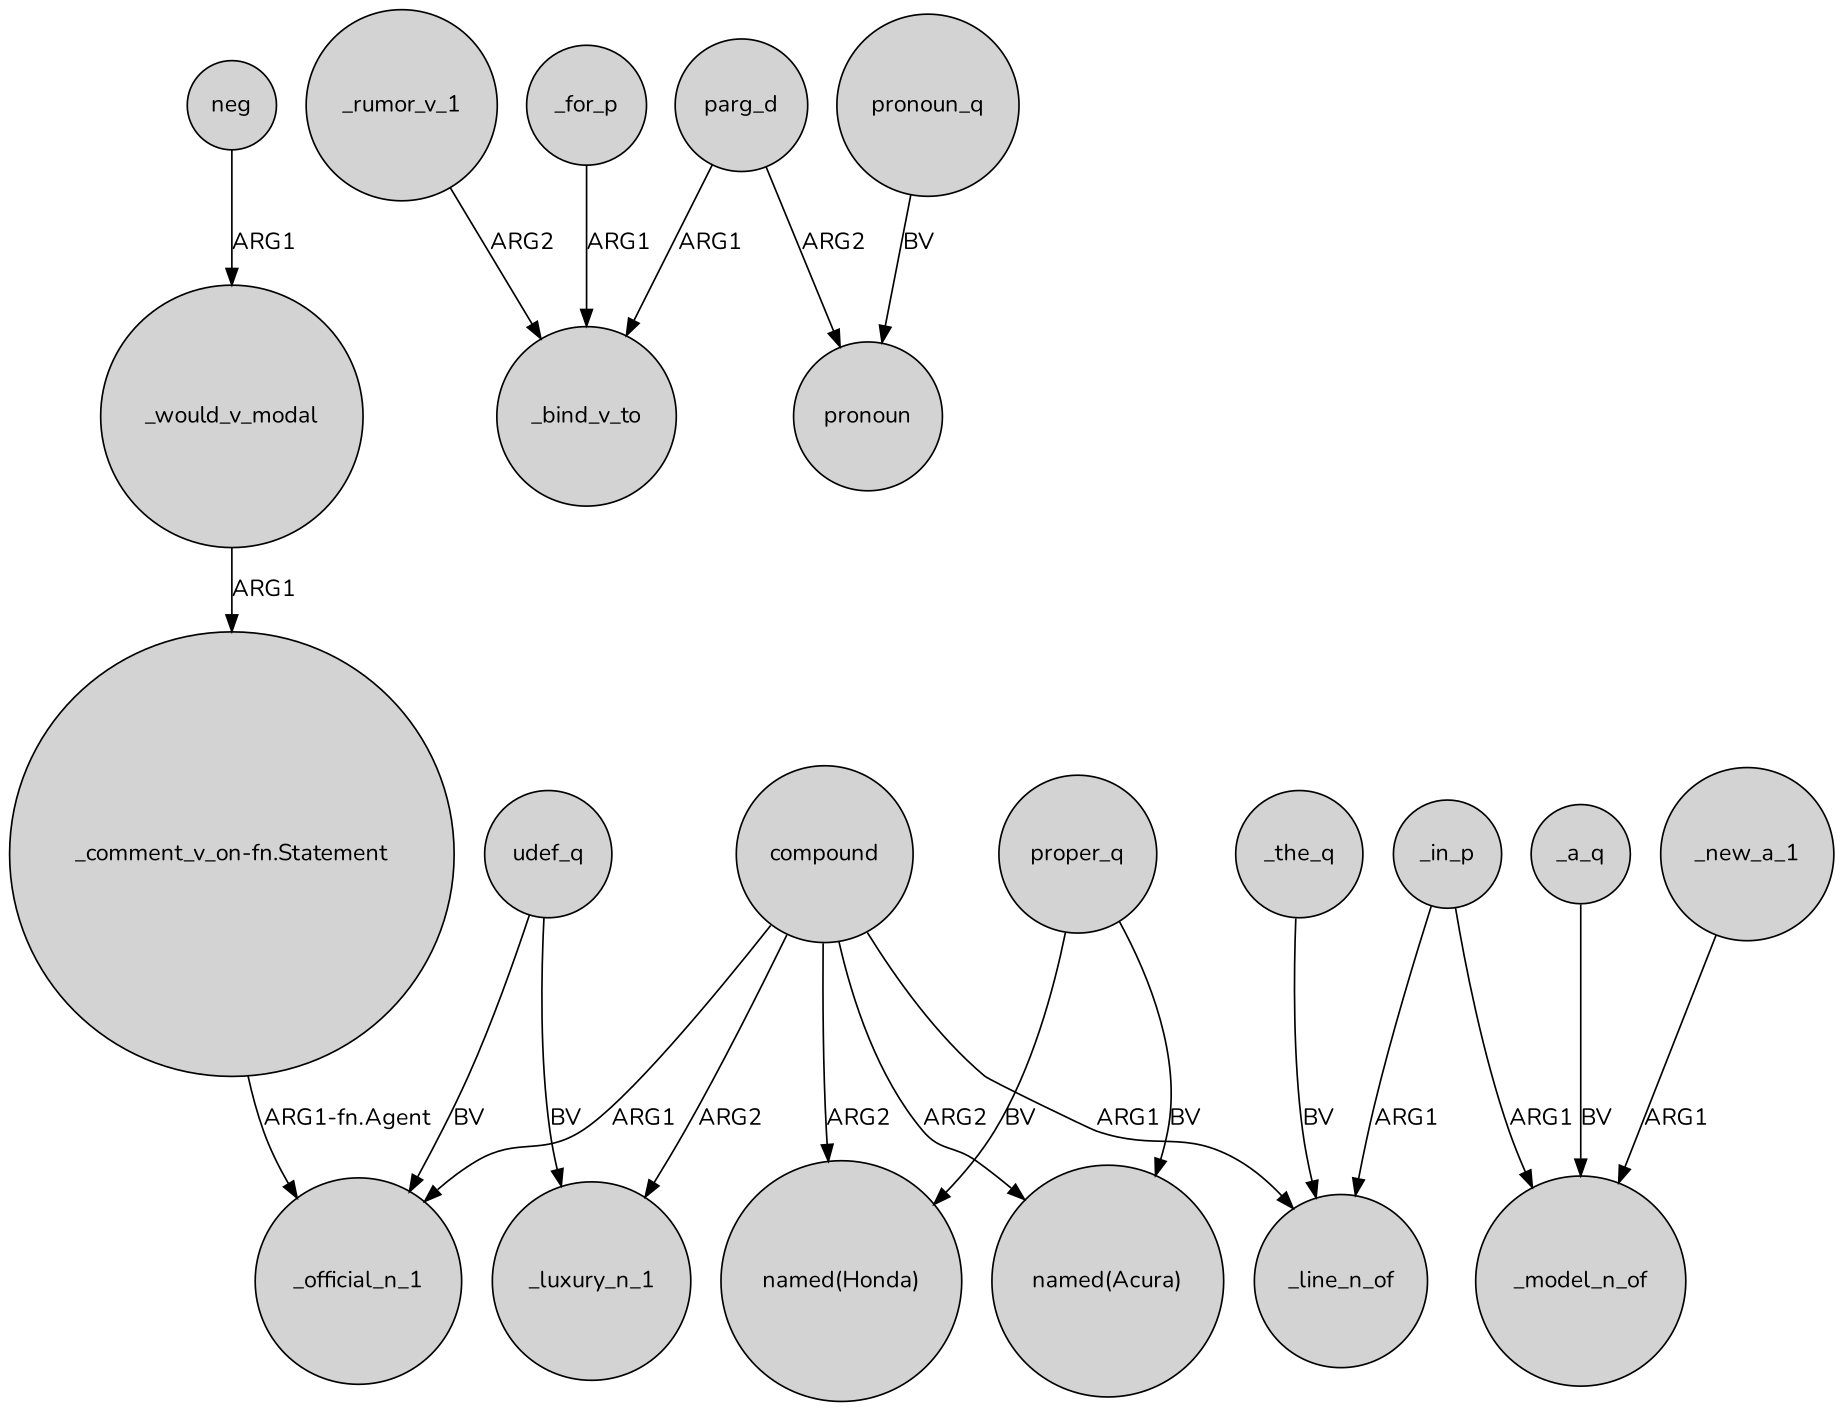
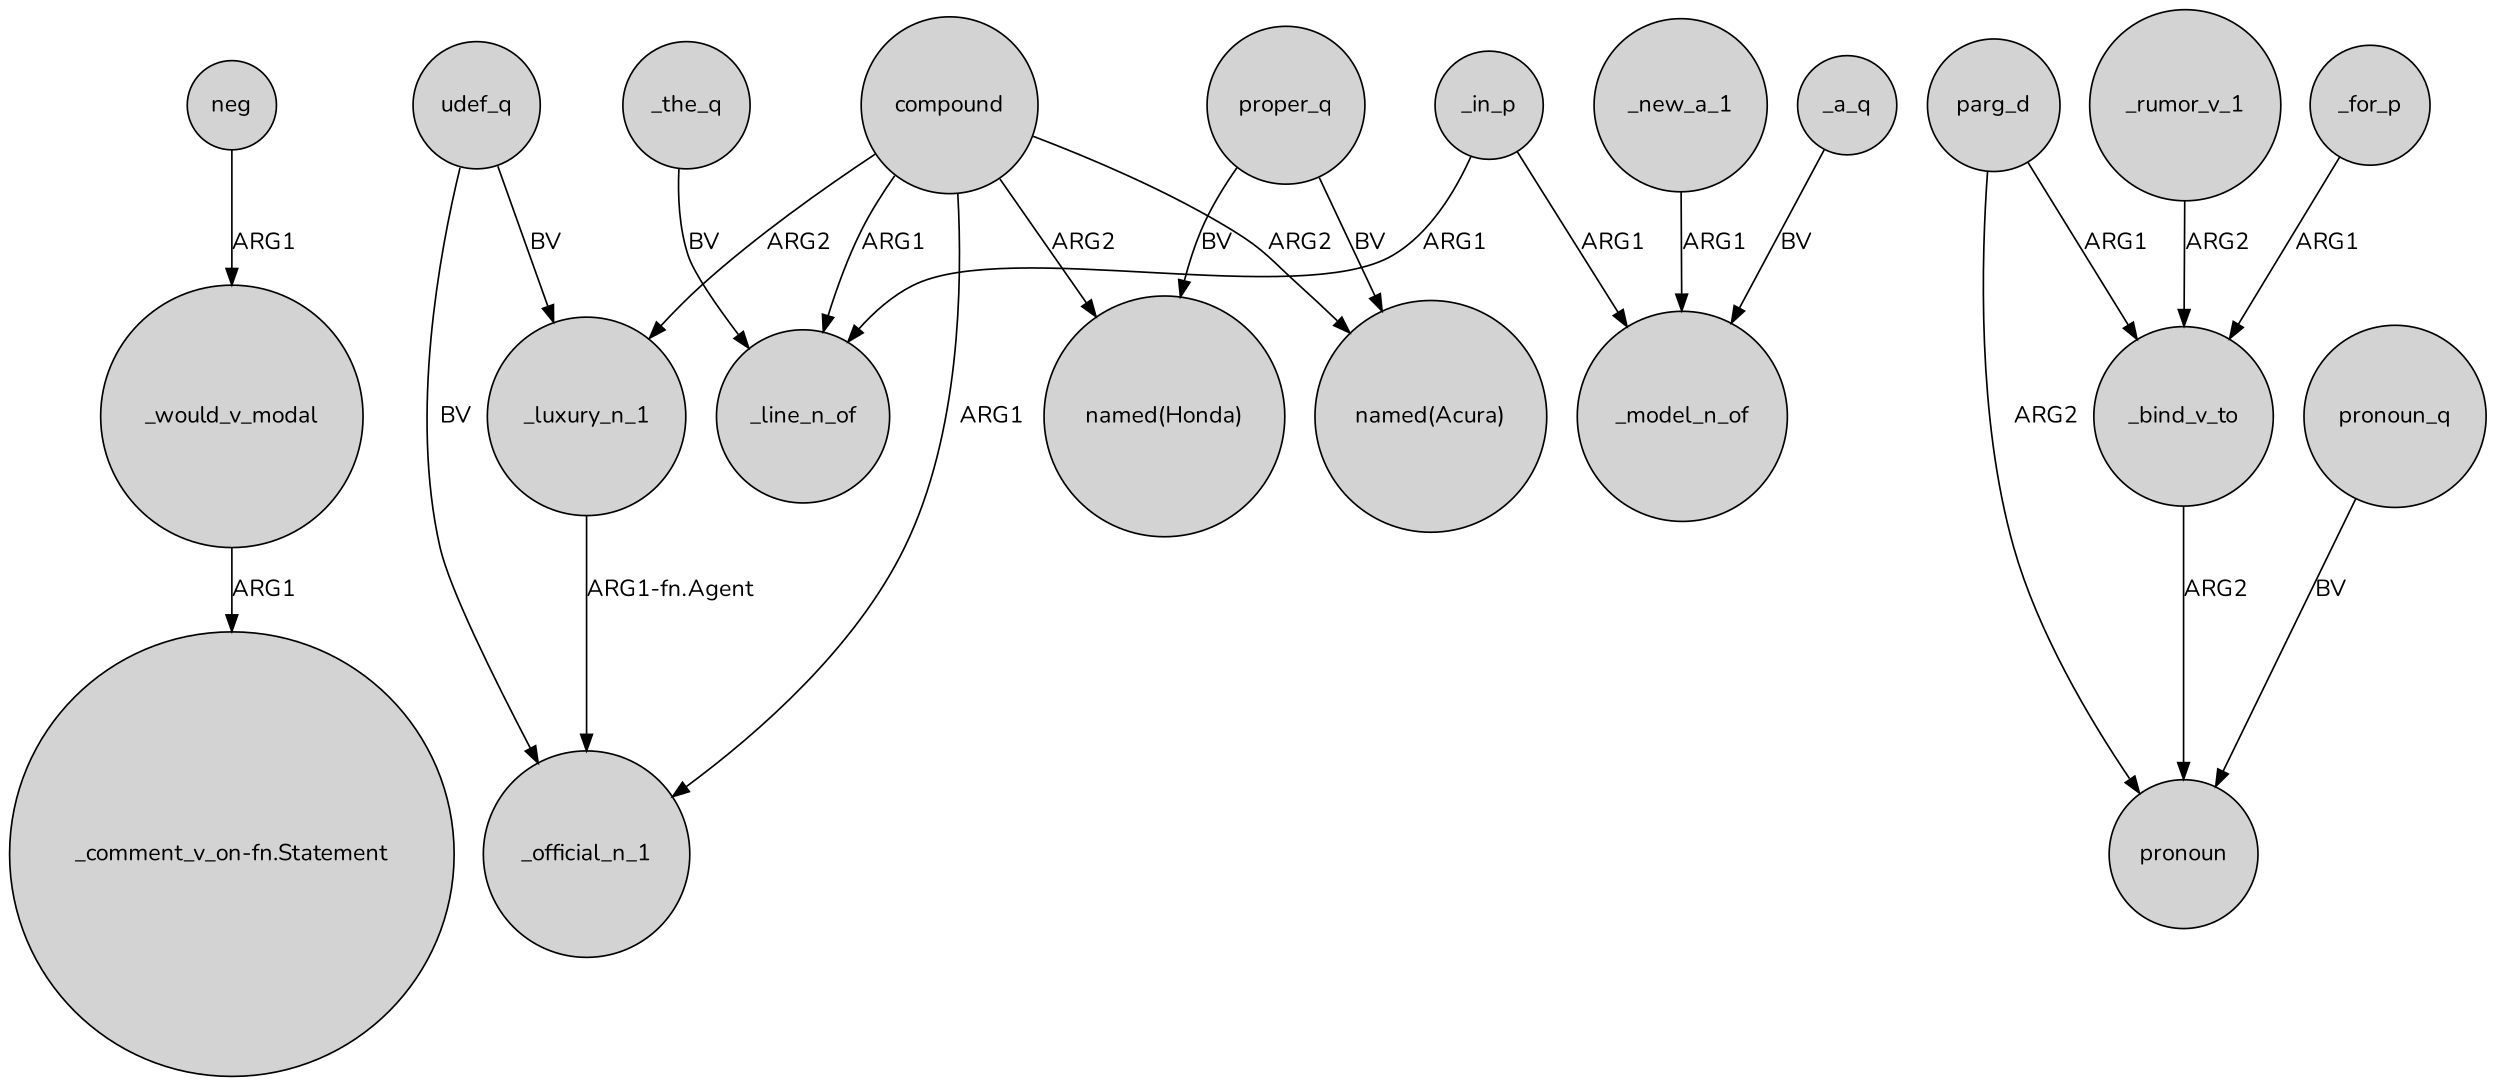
none -> (2184, 634)
(264, 1131) -> (587, 625)
